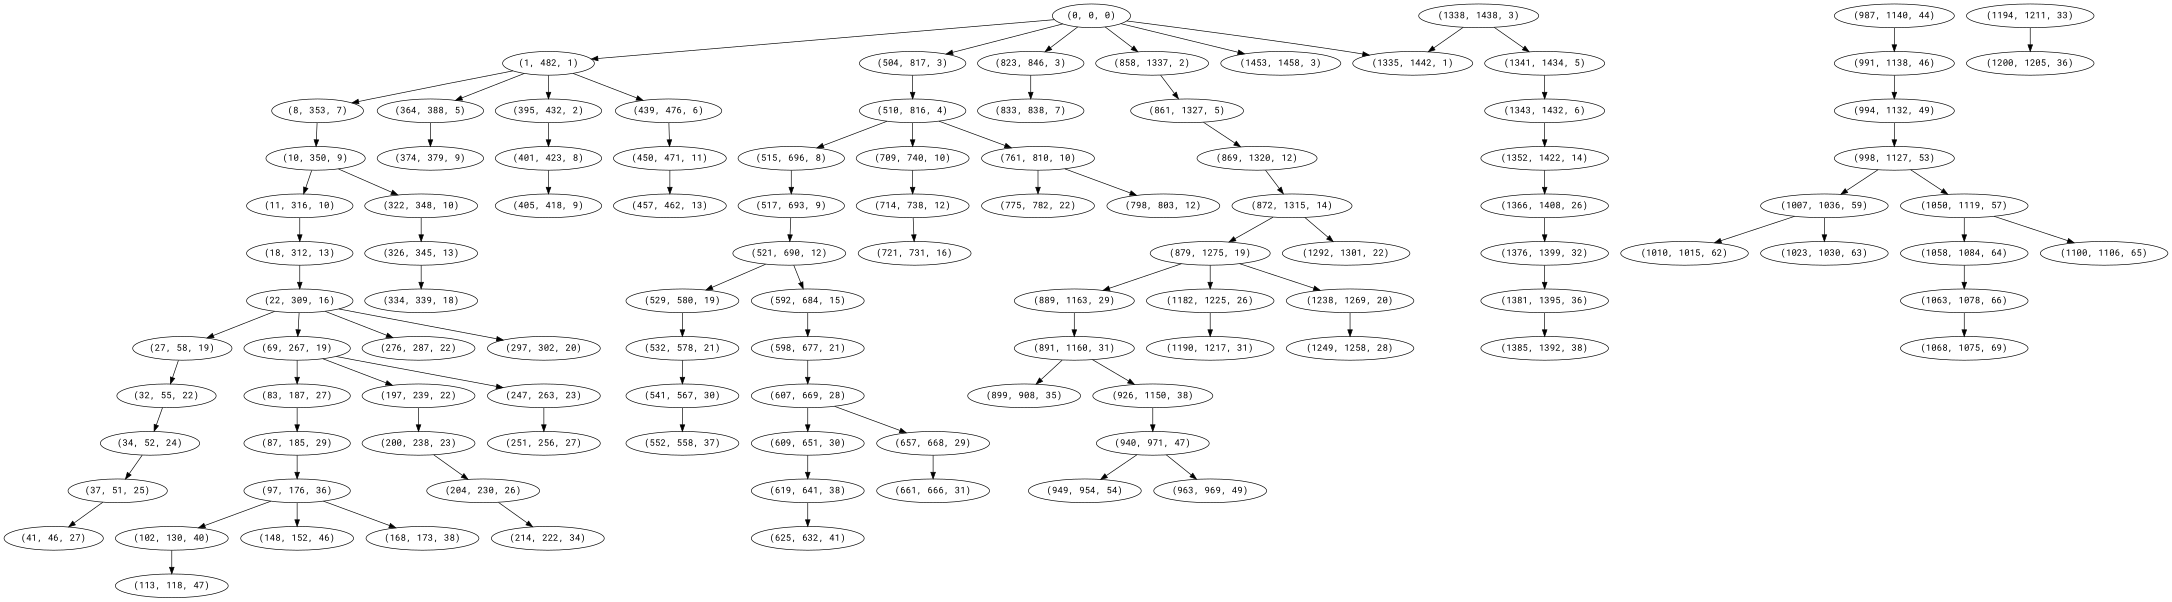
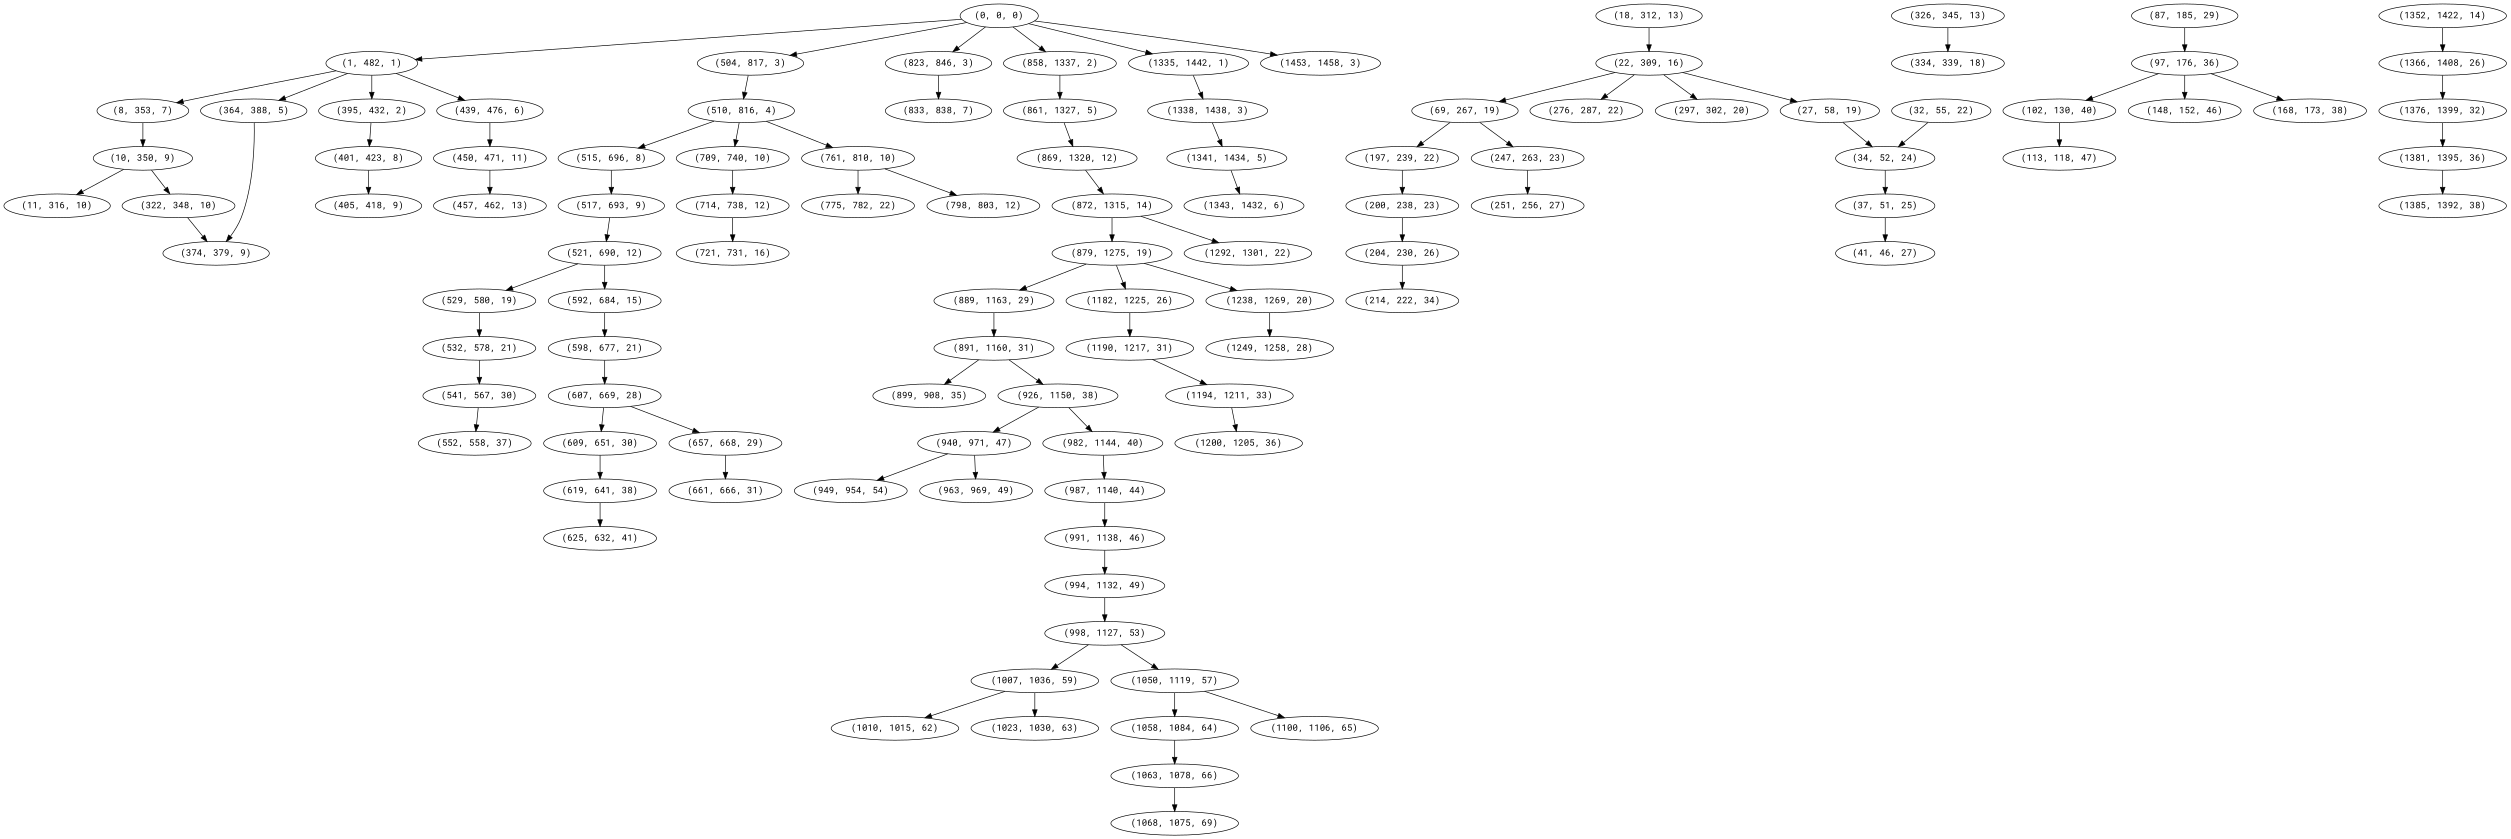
(1448, 38) -> (1197, 84)
(1545, 131) -> none
(300, 226) -> none
(421, 226) -> (195, 227)
(176, 369) -> (1855, 132)
none -> (1177, 371)
(297, 396) -> none
none -> (1103, 443)
